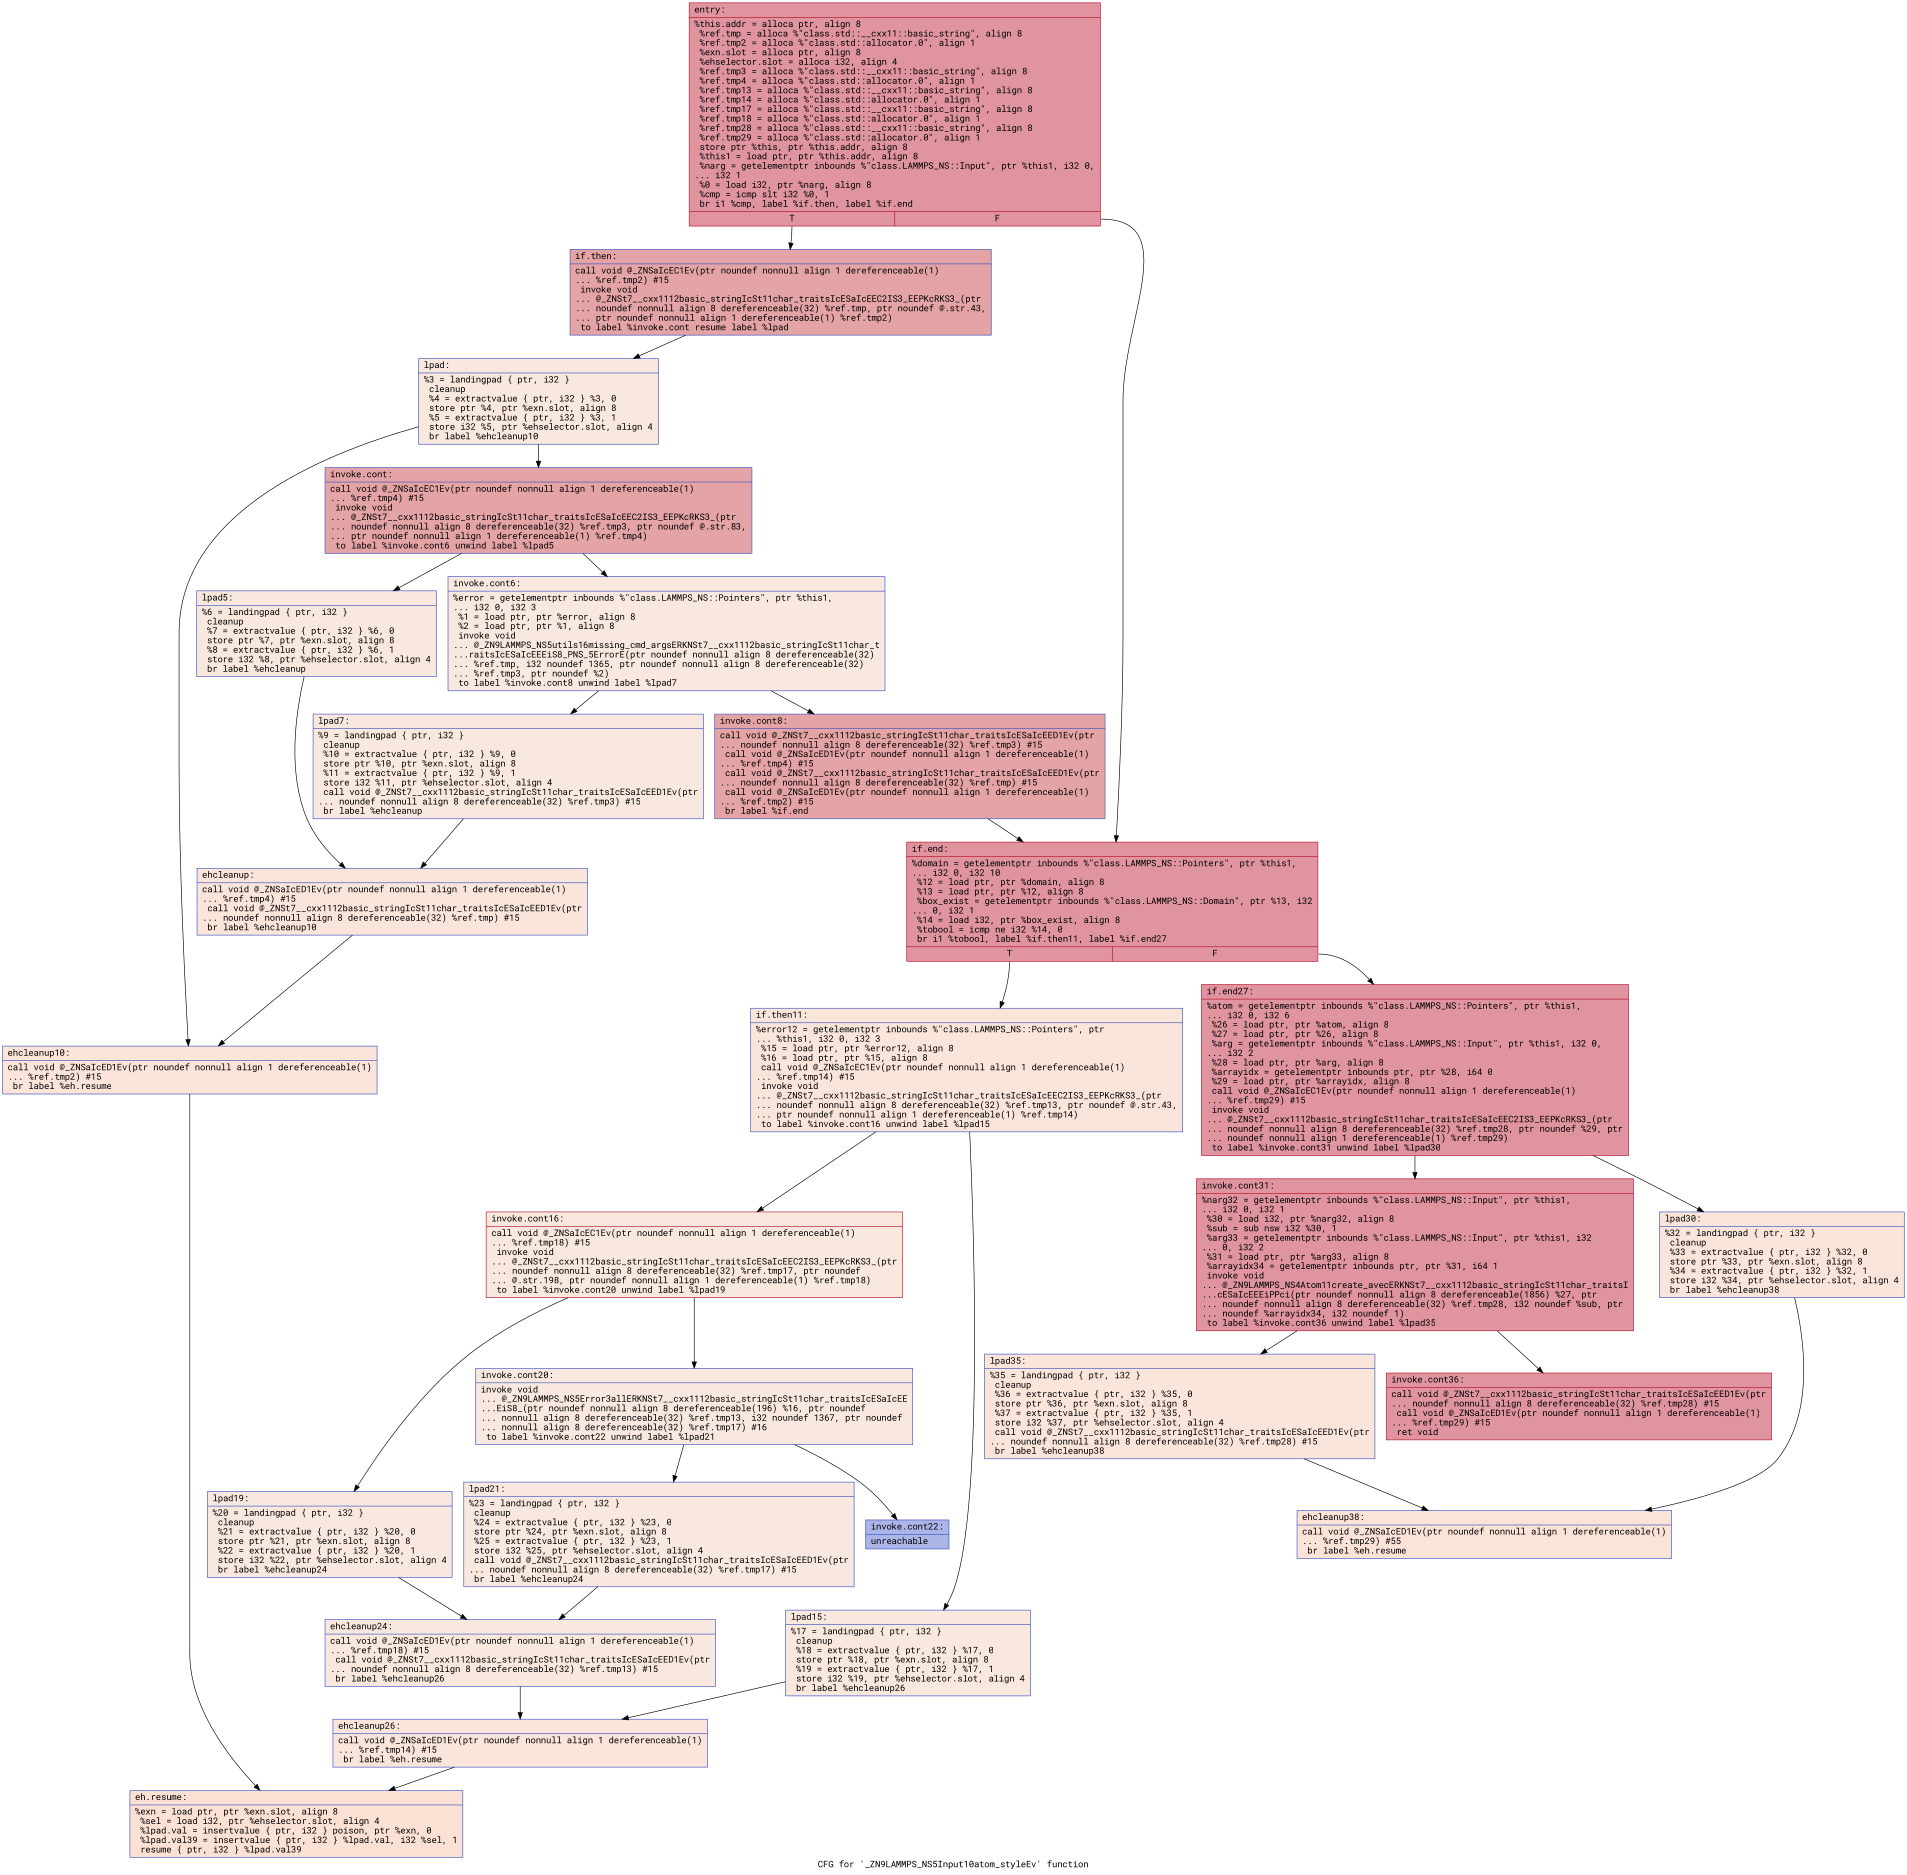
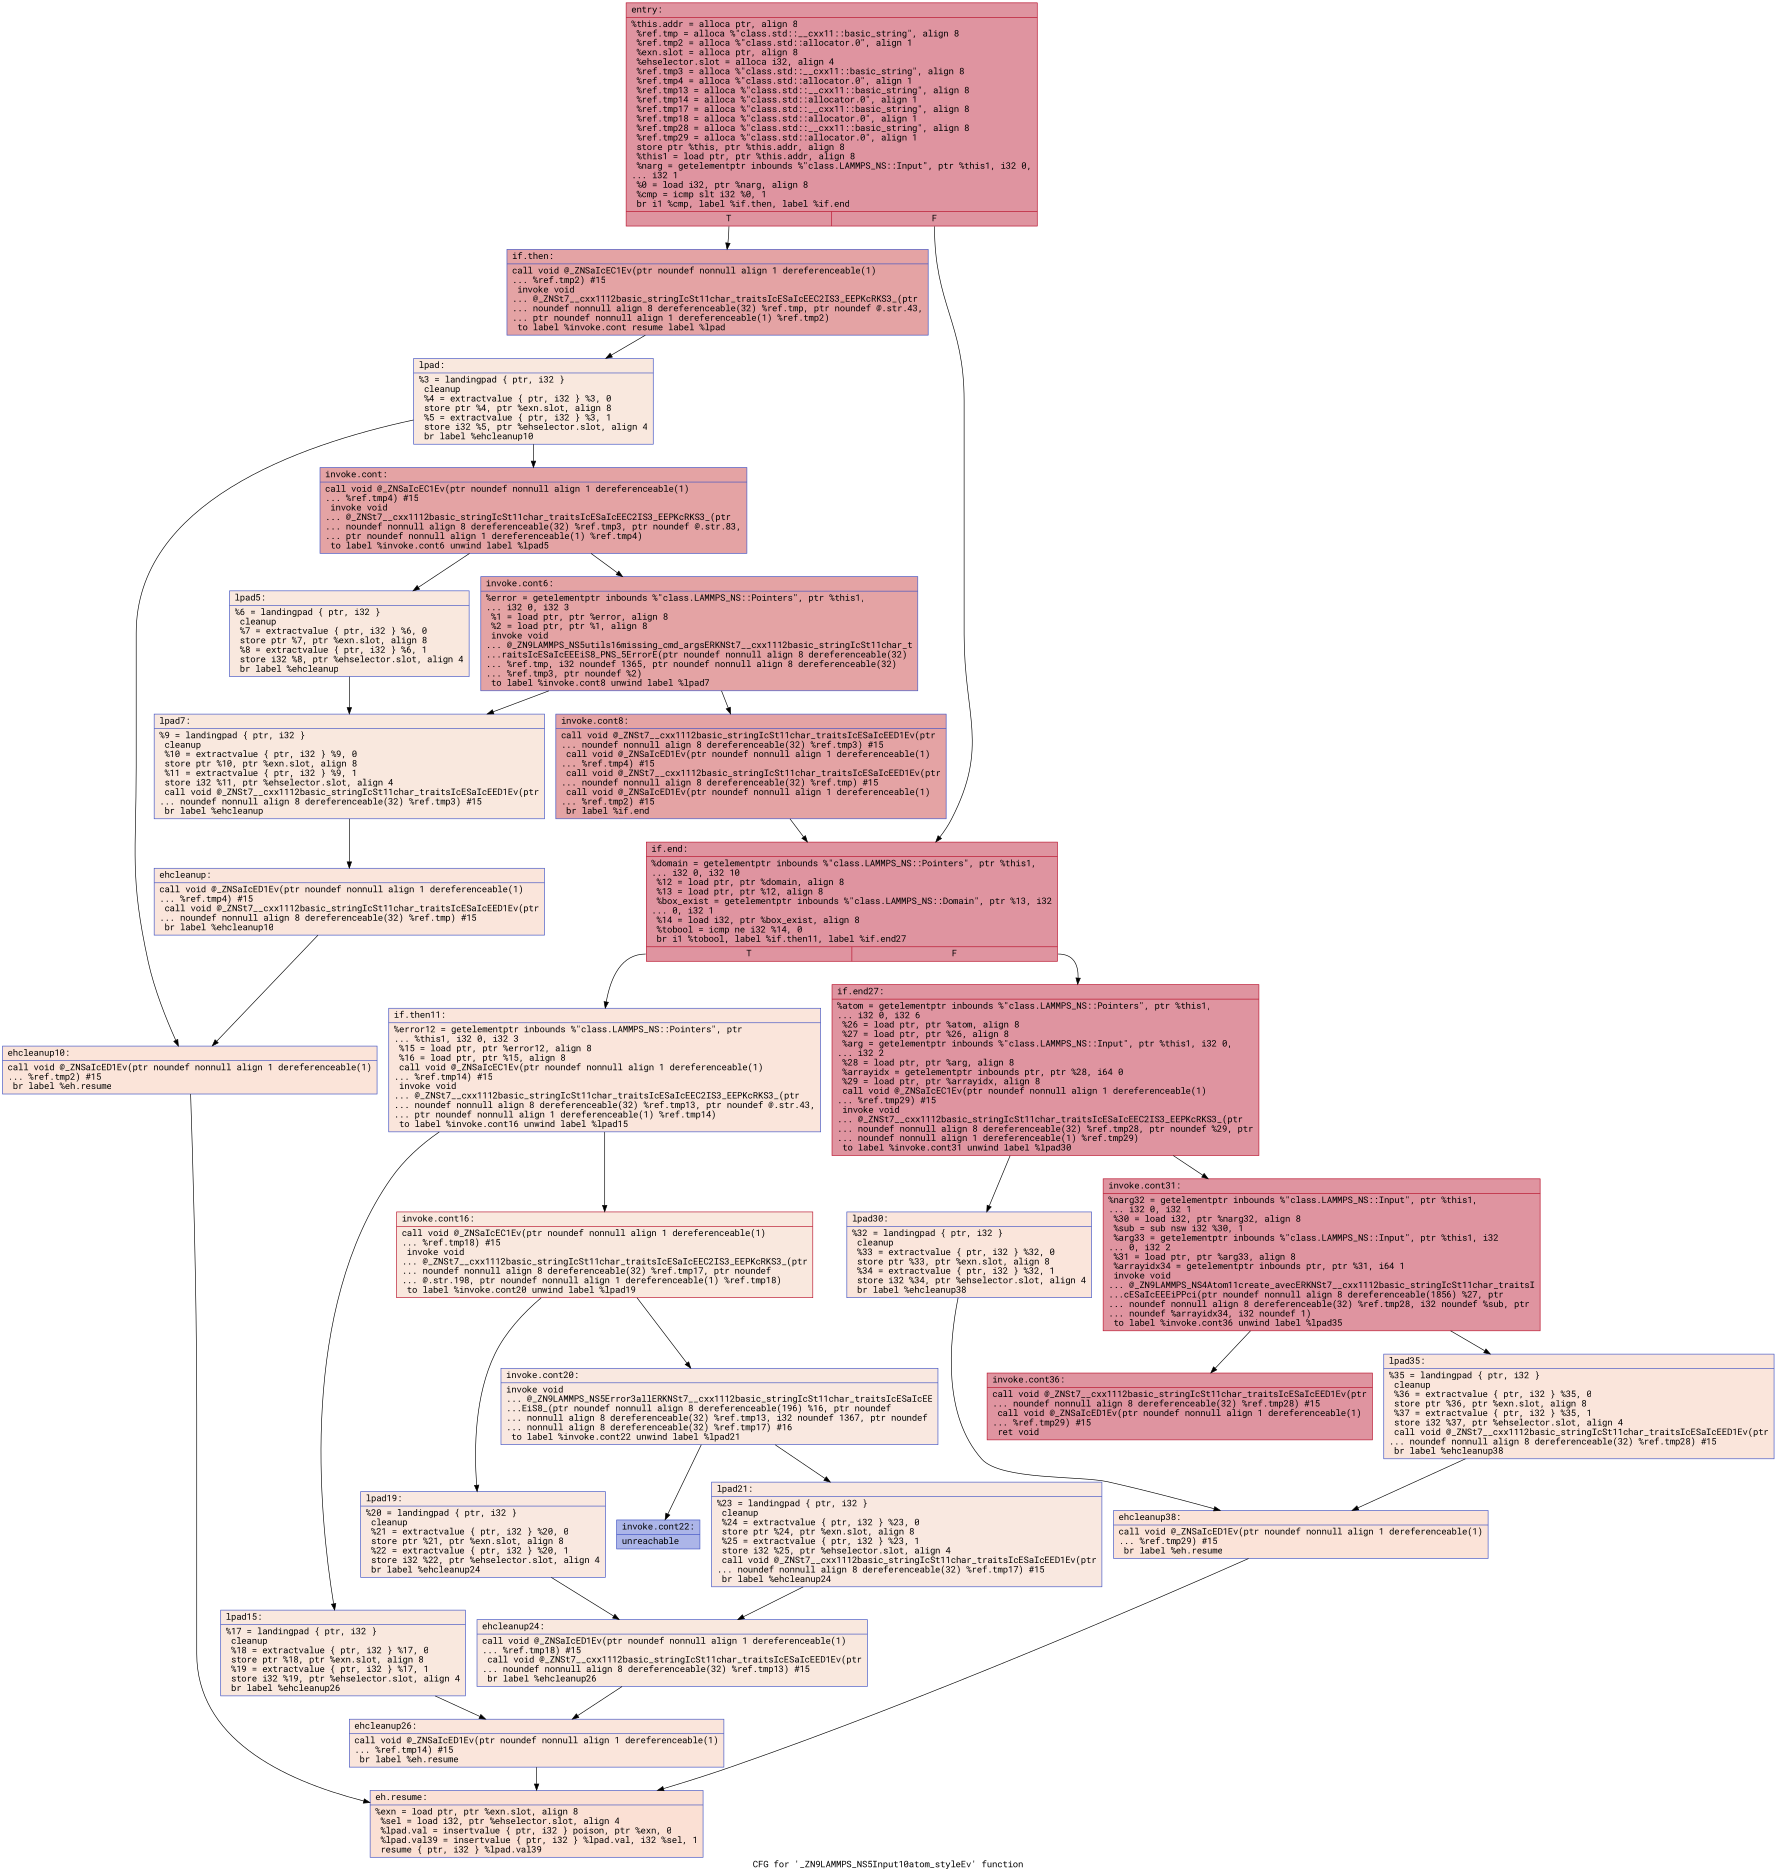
(666, 634) -> (699, 634)
(296, 776) -> (349, 692)
(1352, 1541) -> (1168, 1541)
none -> (959, 1681)
